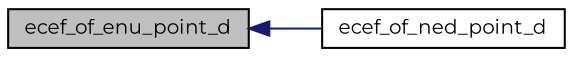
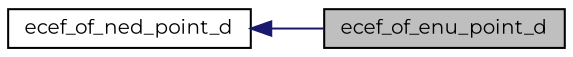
(296, 29) -> (298, 29)
